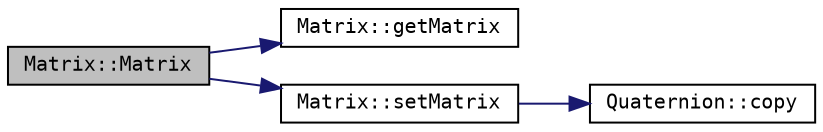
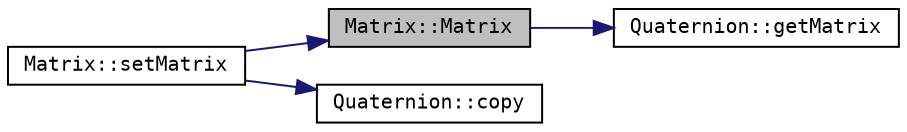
(400, 28) -> (756, 28)
(235, 82) -> (277, 47)
